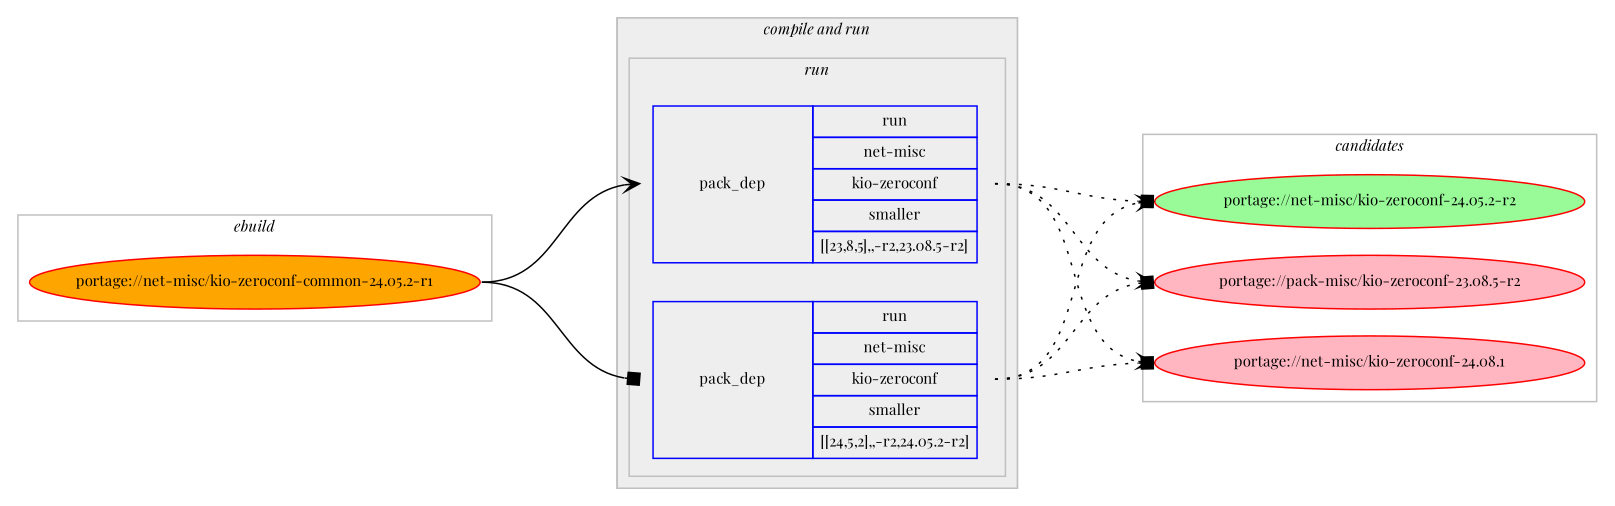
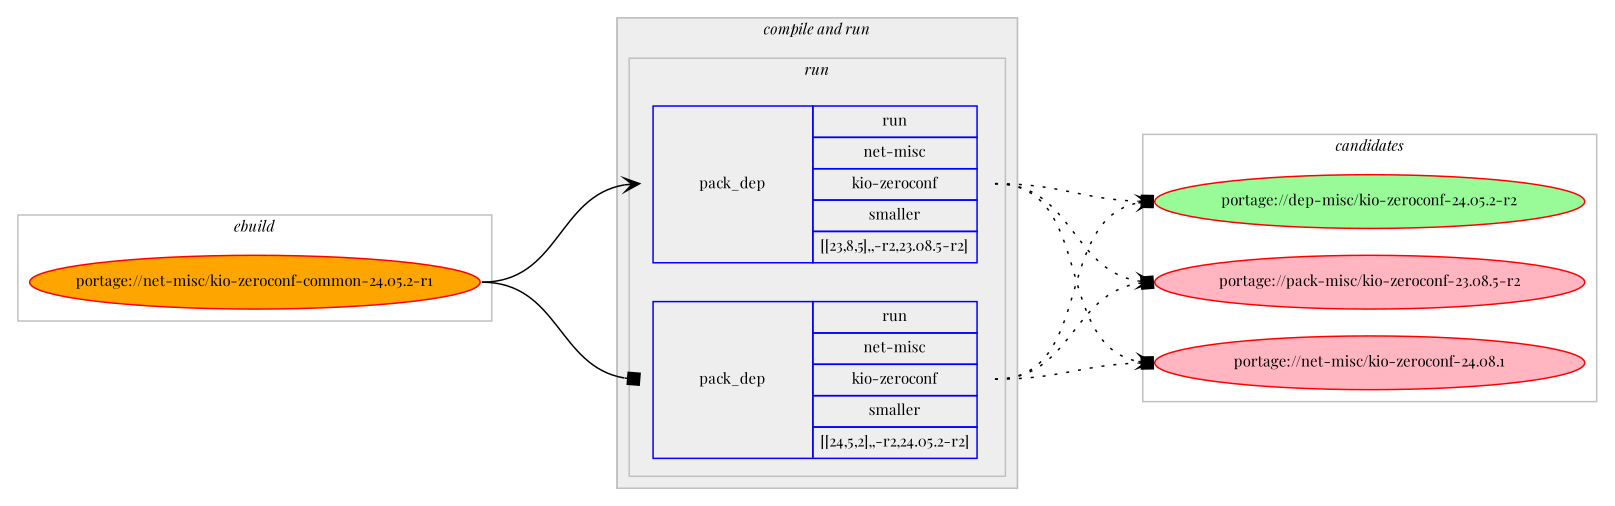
(1370, 202) -> (1370, 202)
